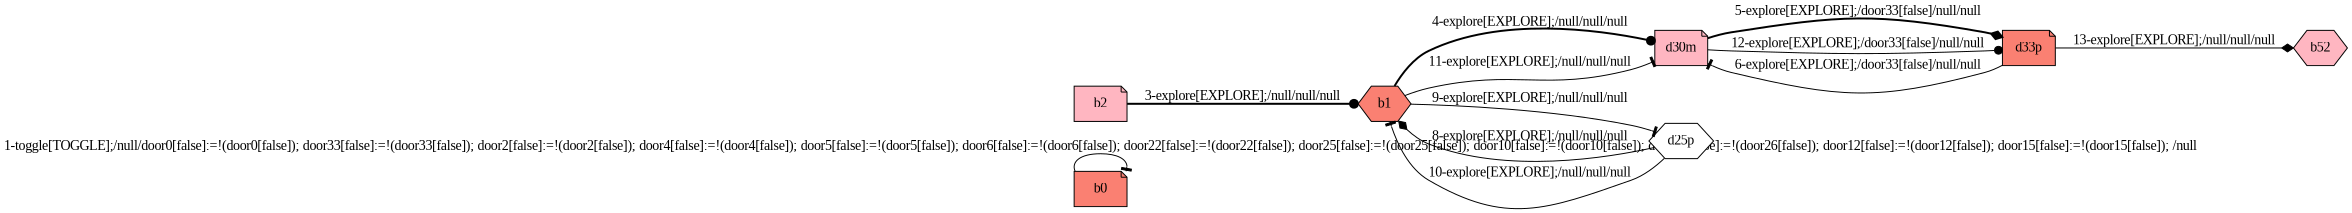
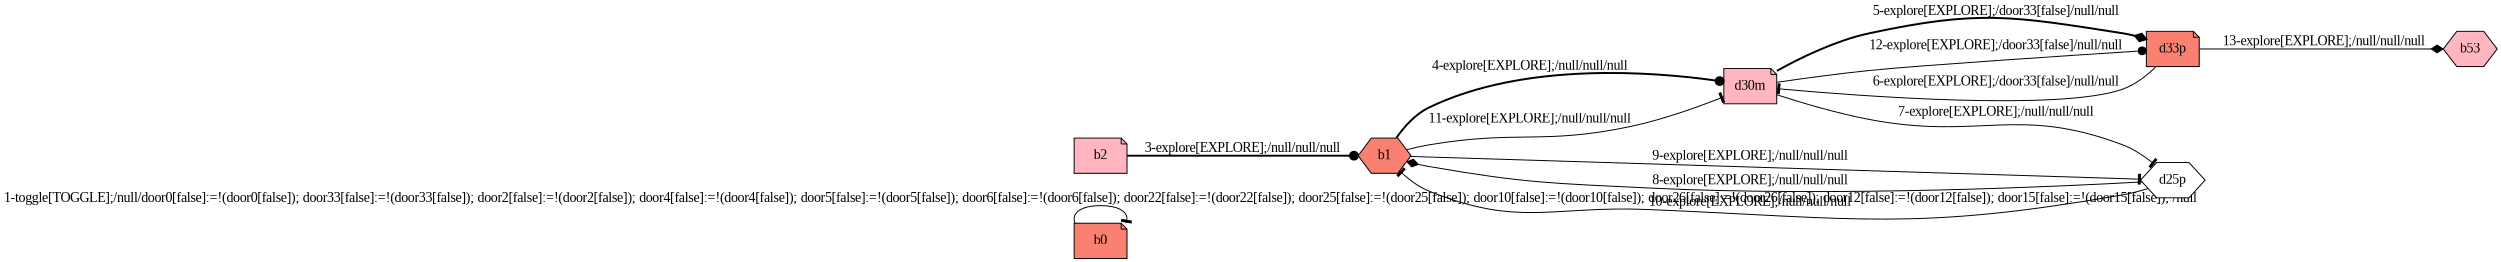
(2320, 48) -> (2470, 49)
none -> (1965, 126)
